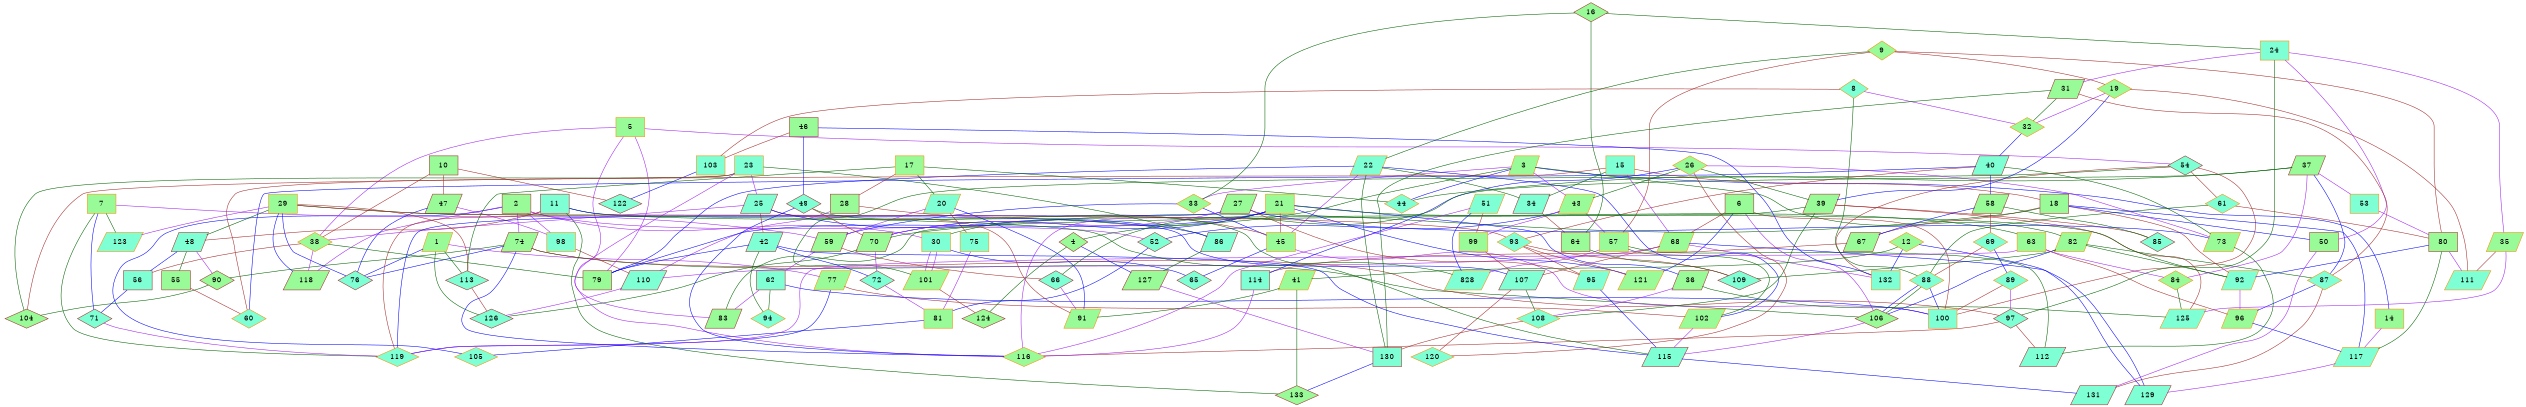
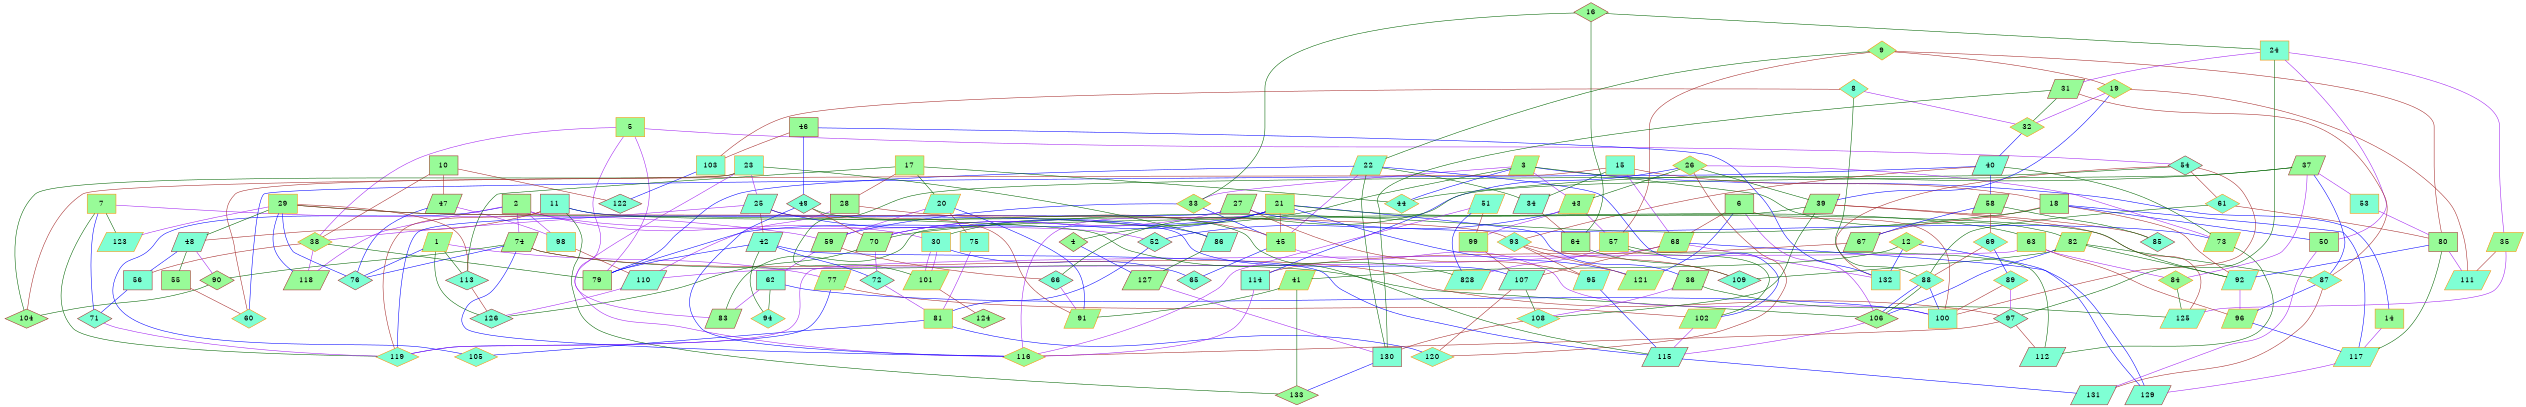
(1030, 274) -> none
none -> (1175, 342)
